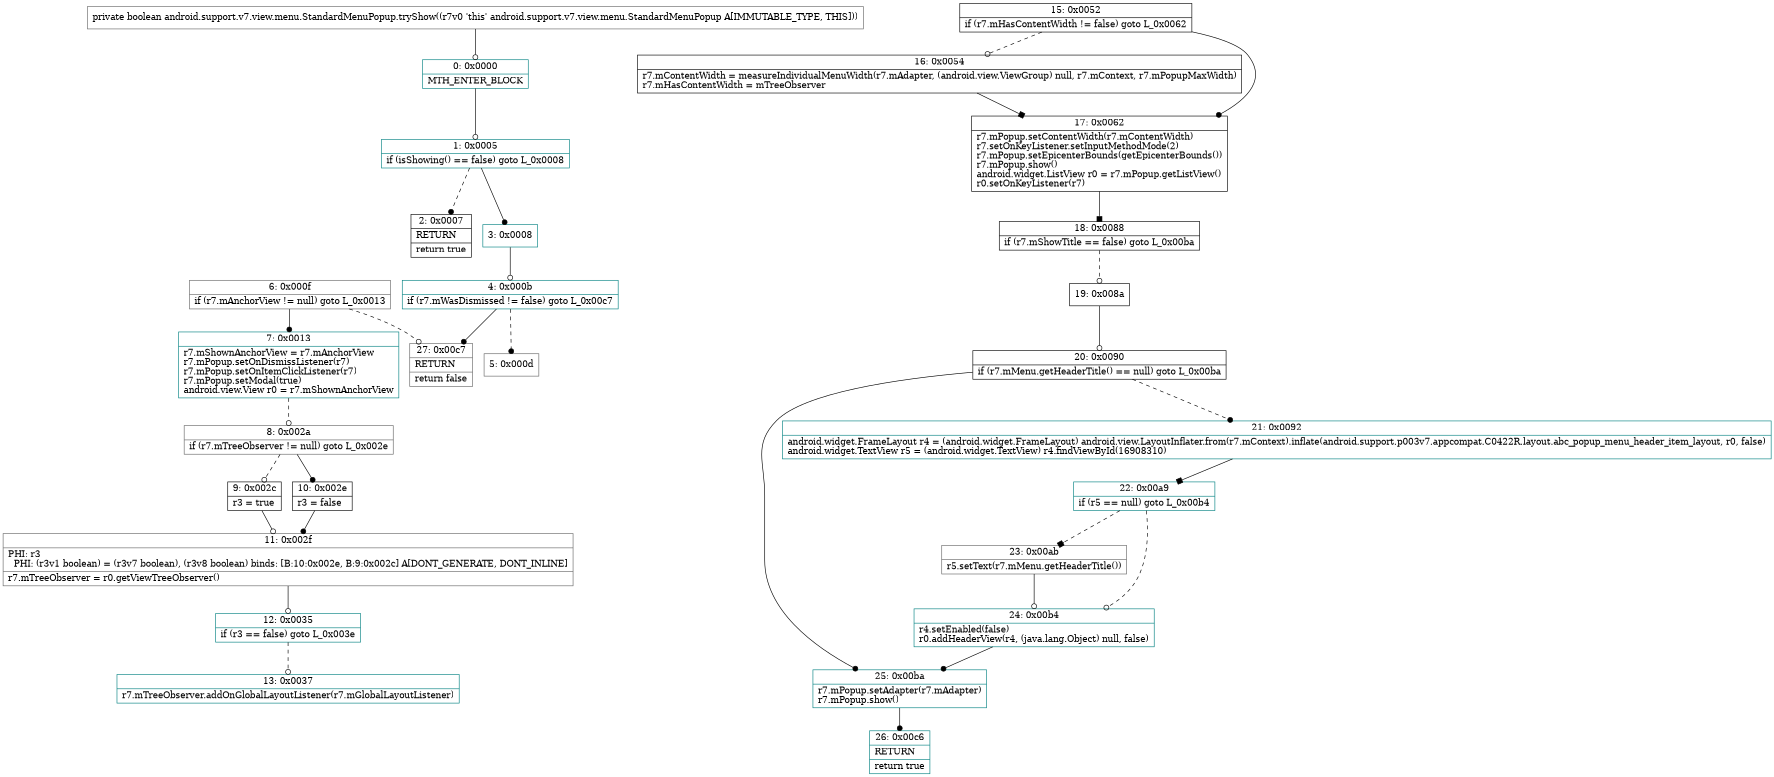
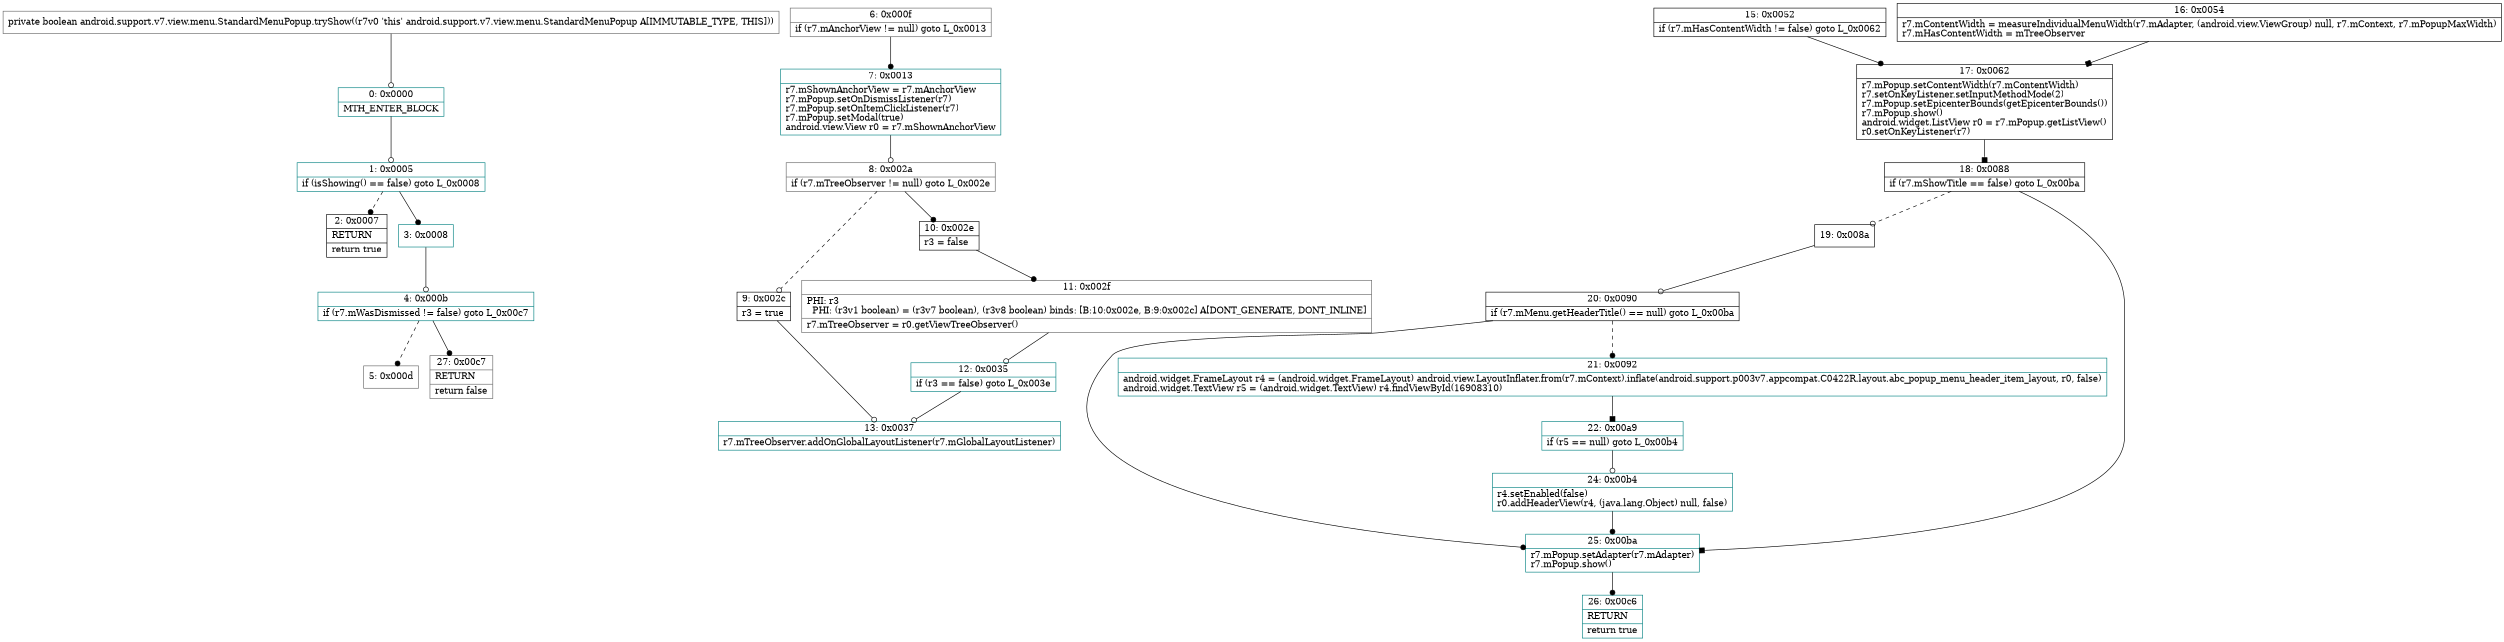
(1016, 43) -> none
(384, 322) -> none
(289, 409) -> (891, 146)
none -> (2073, 492)
(267, 520) -> (825, 369)
(1034, 560) -> none
(1143, 565) -> (1612, 459)
(288, 656) -> (939, 405)
